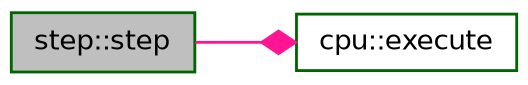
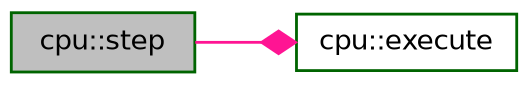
(103, 42) -> (103, 42)
